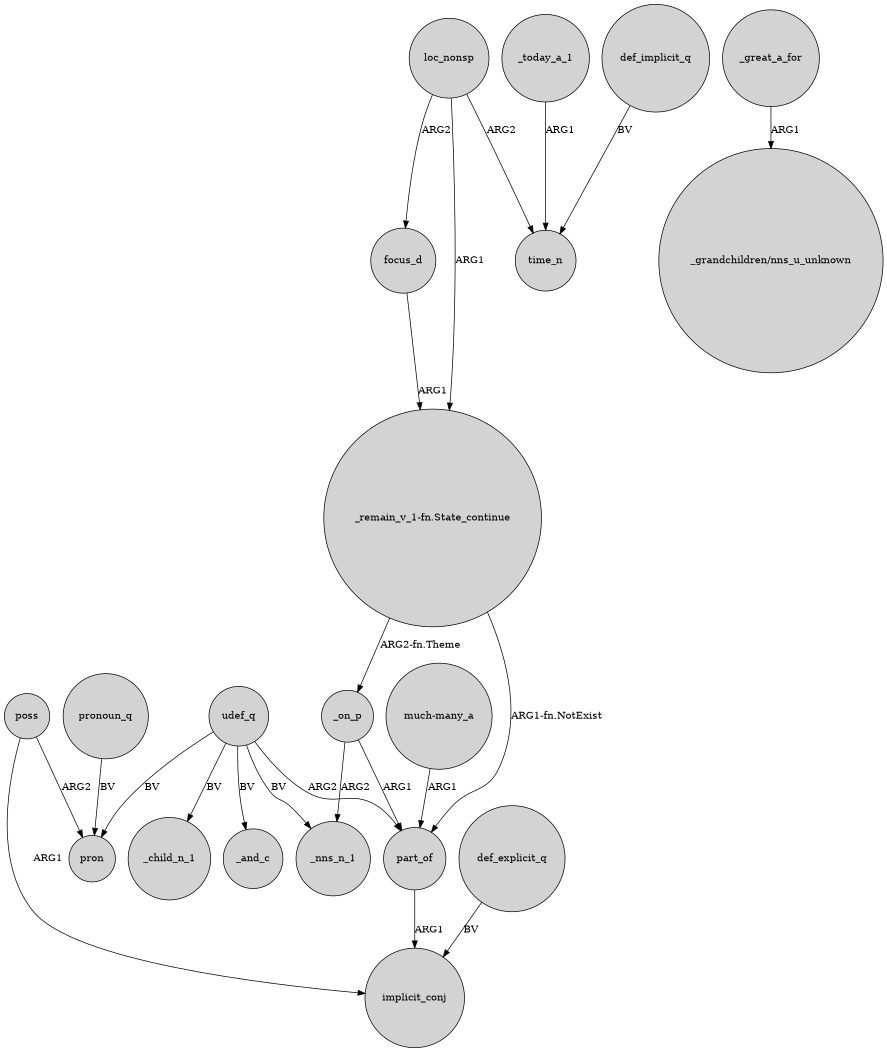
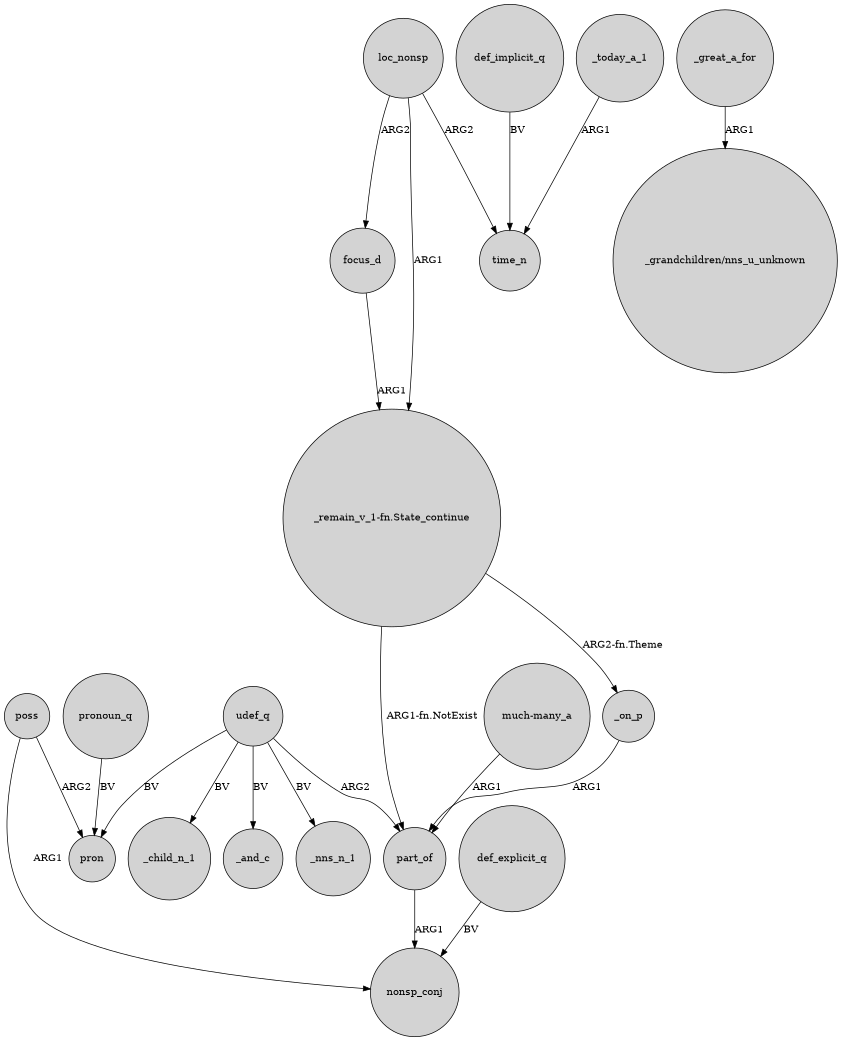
(341, 778) -> none
(415, 998) -> (415, 992)
